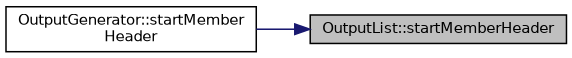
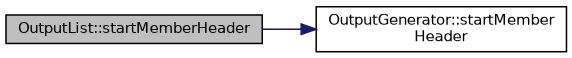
(276, 29) -> (282, 29)
